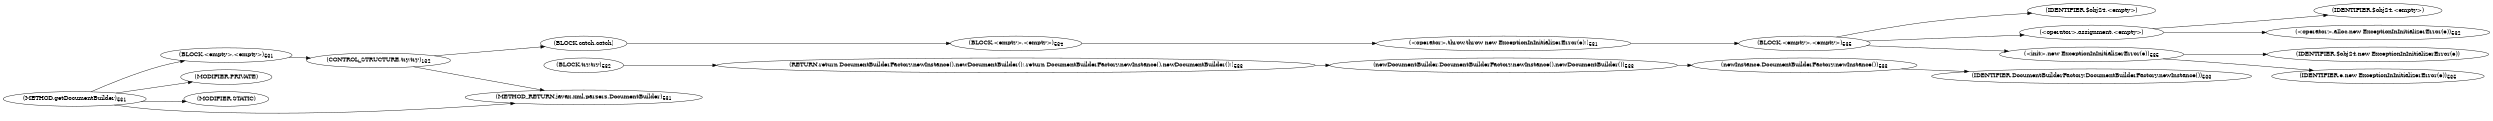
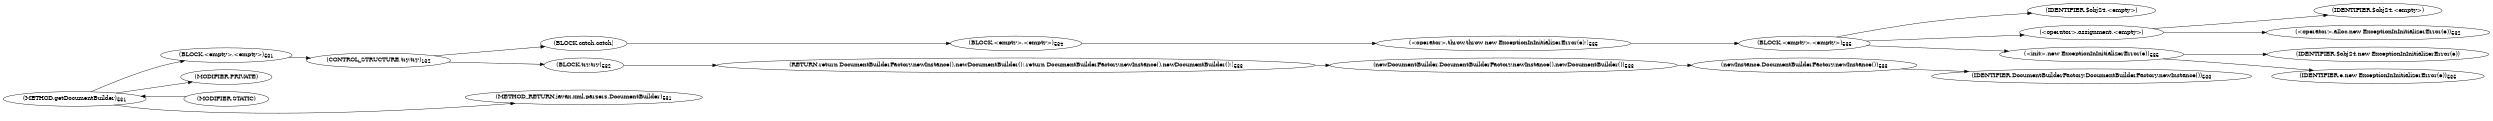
(1593, 43) -> (1593, 43)
(477, 78) -> (494, 63)
(162, 102) -> (166, 96)
